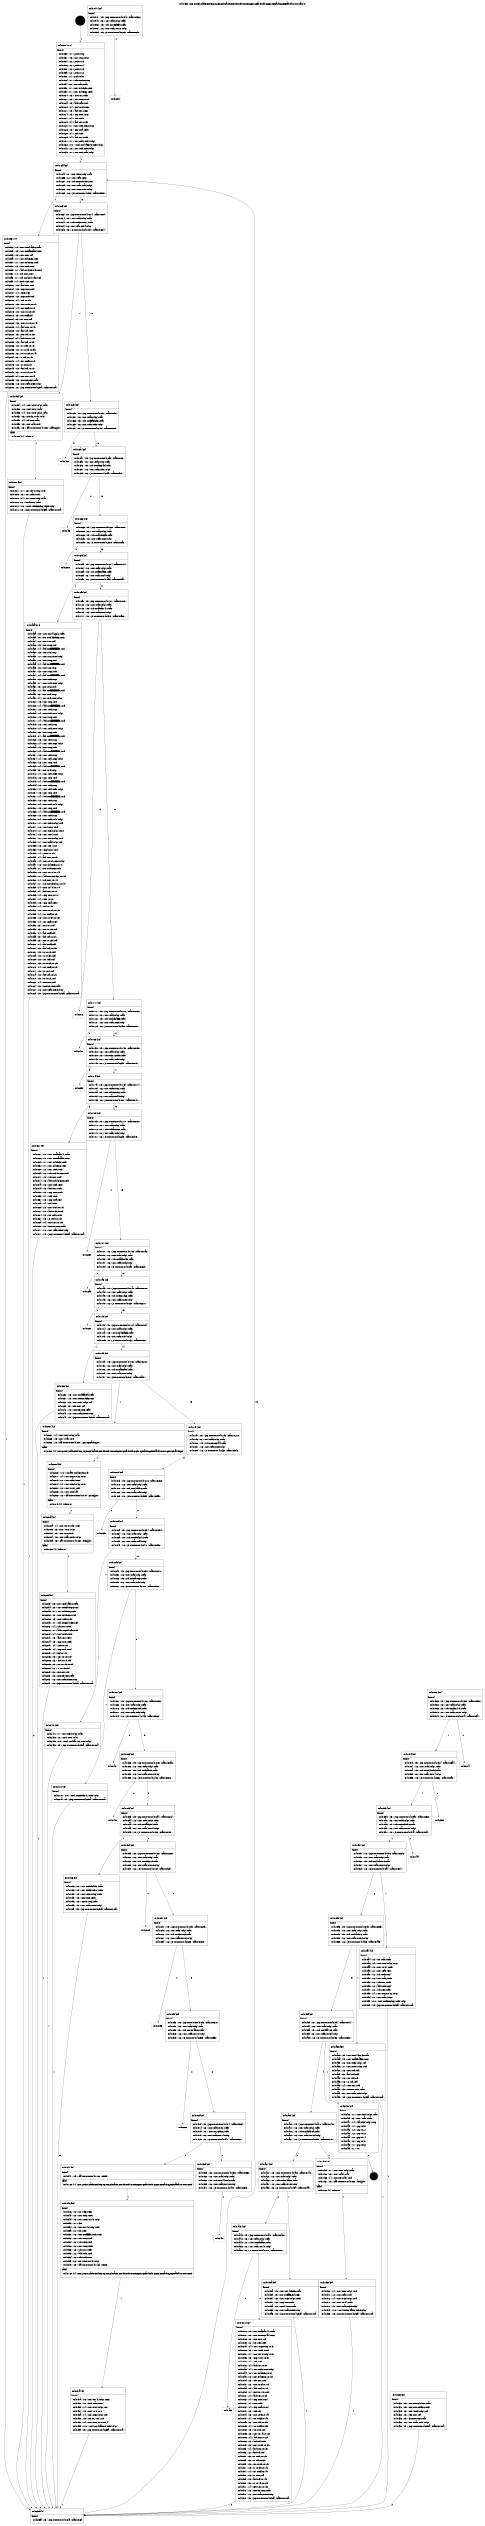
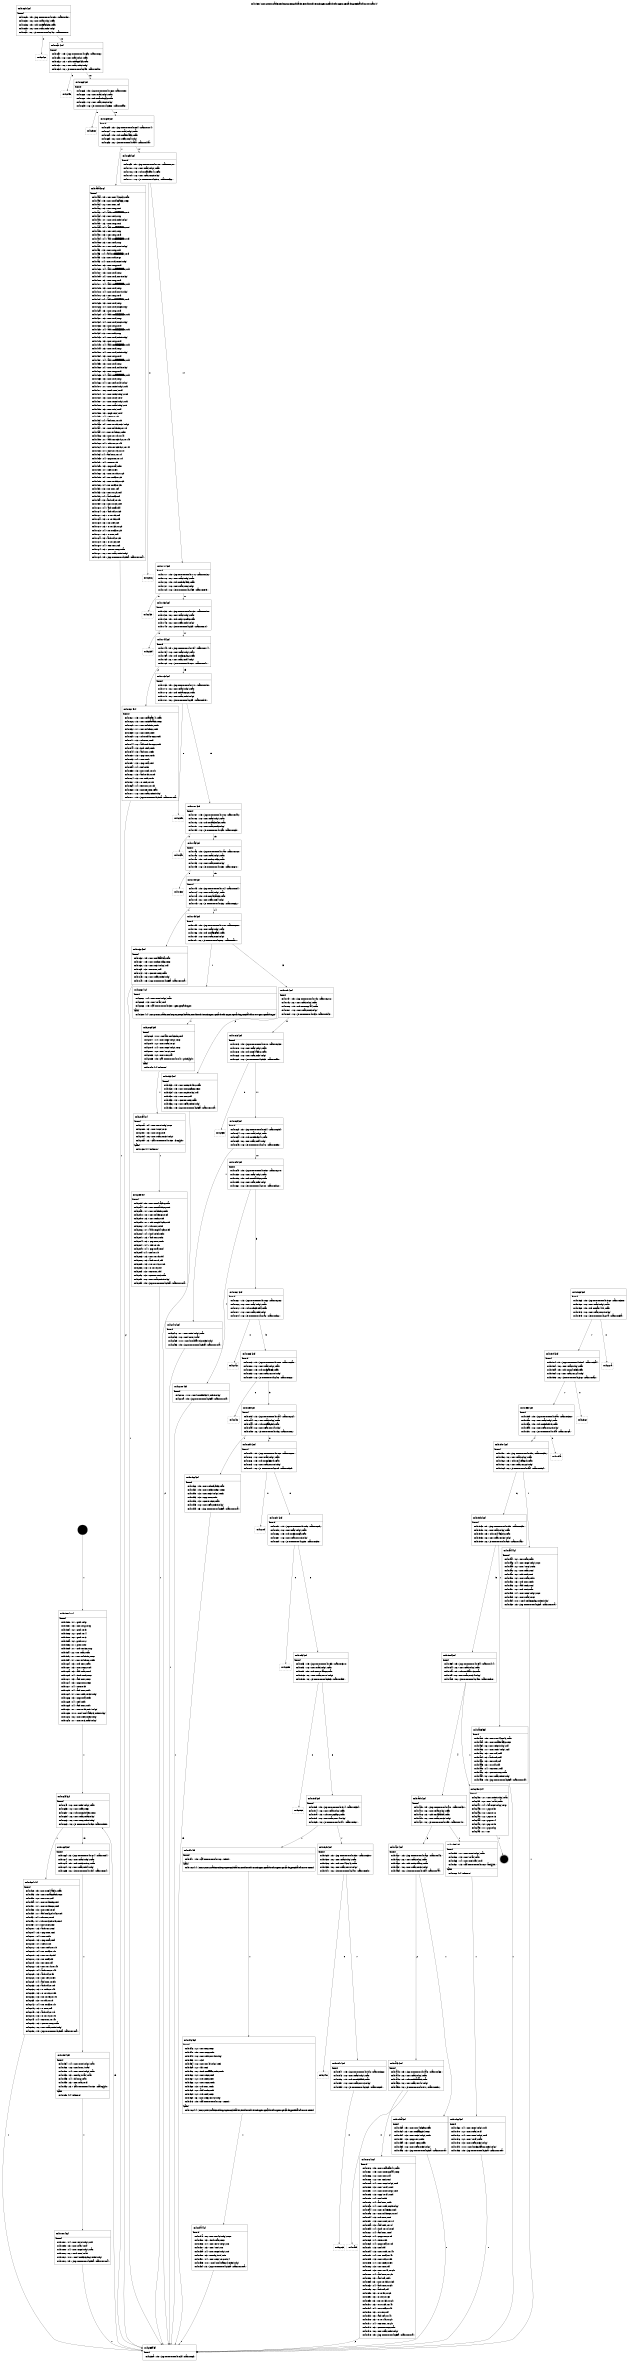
(86, 317) -> none
none -> (226, 1025)
none -> (352, 1967)
